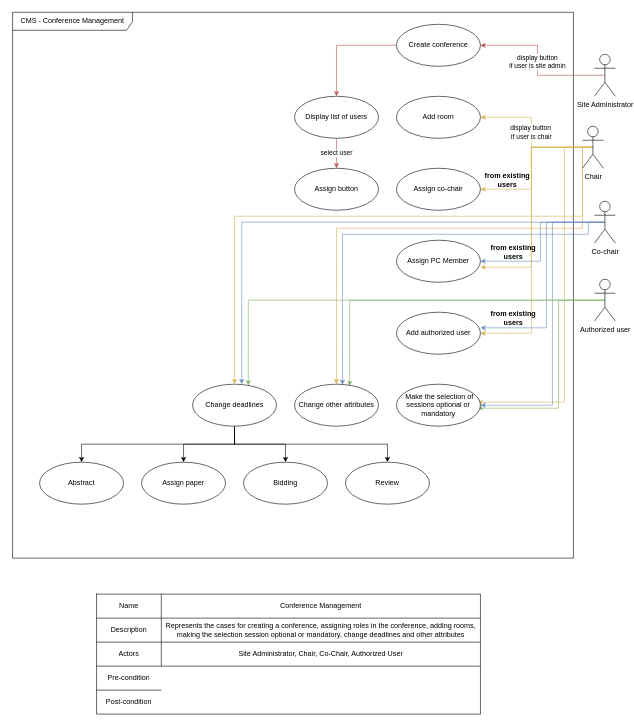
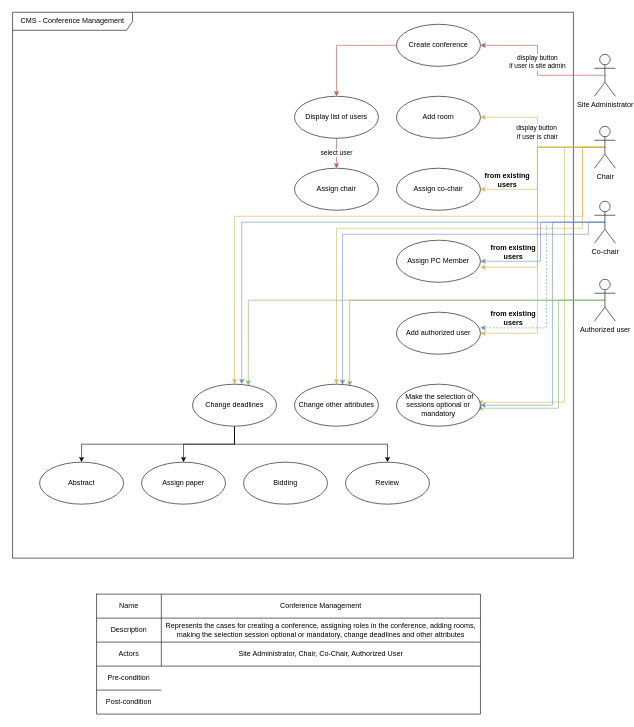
(593, 147) -> (605, 147)
(336, 189) -> (336, 189)
(546, 306) -> (546, 306)
(285, 452) -> none
